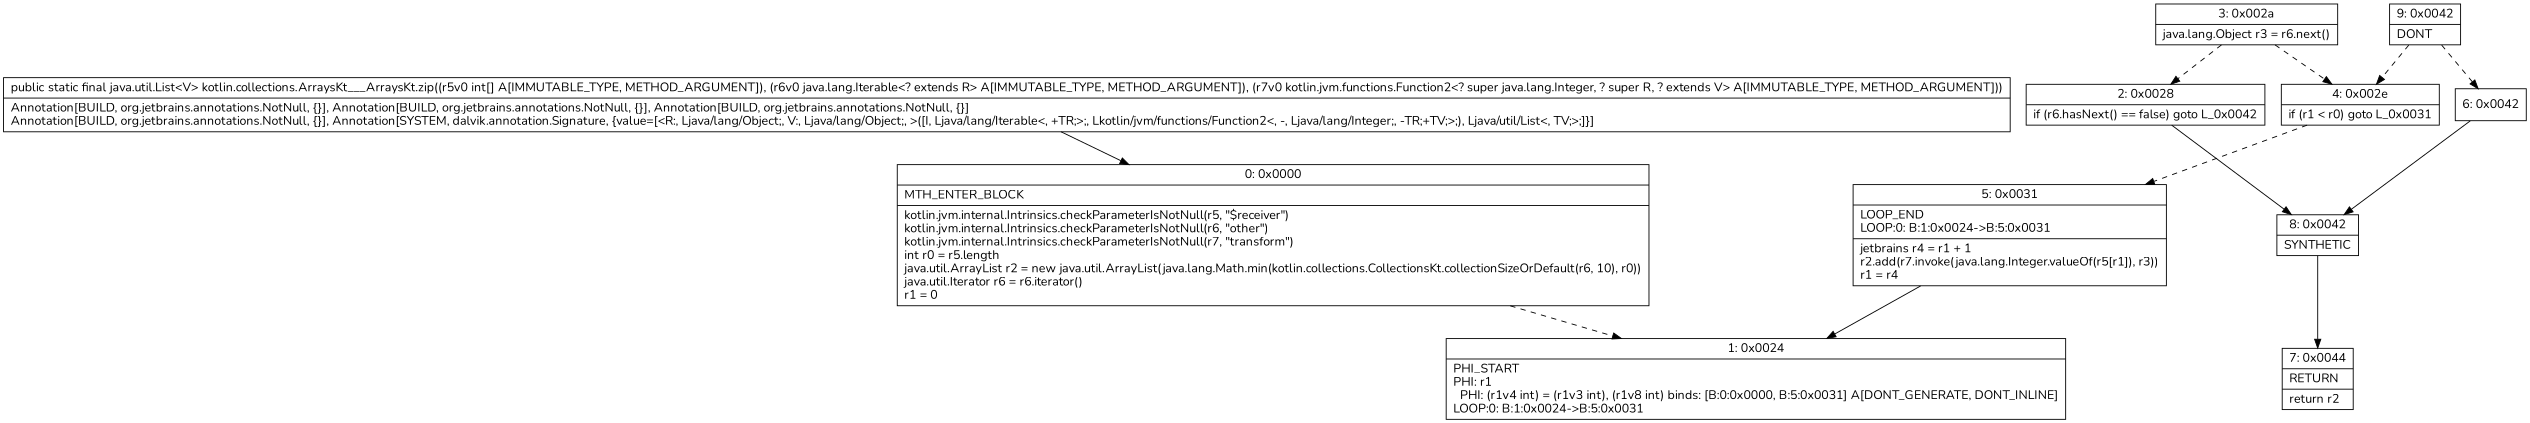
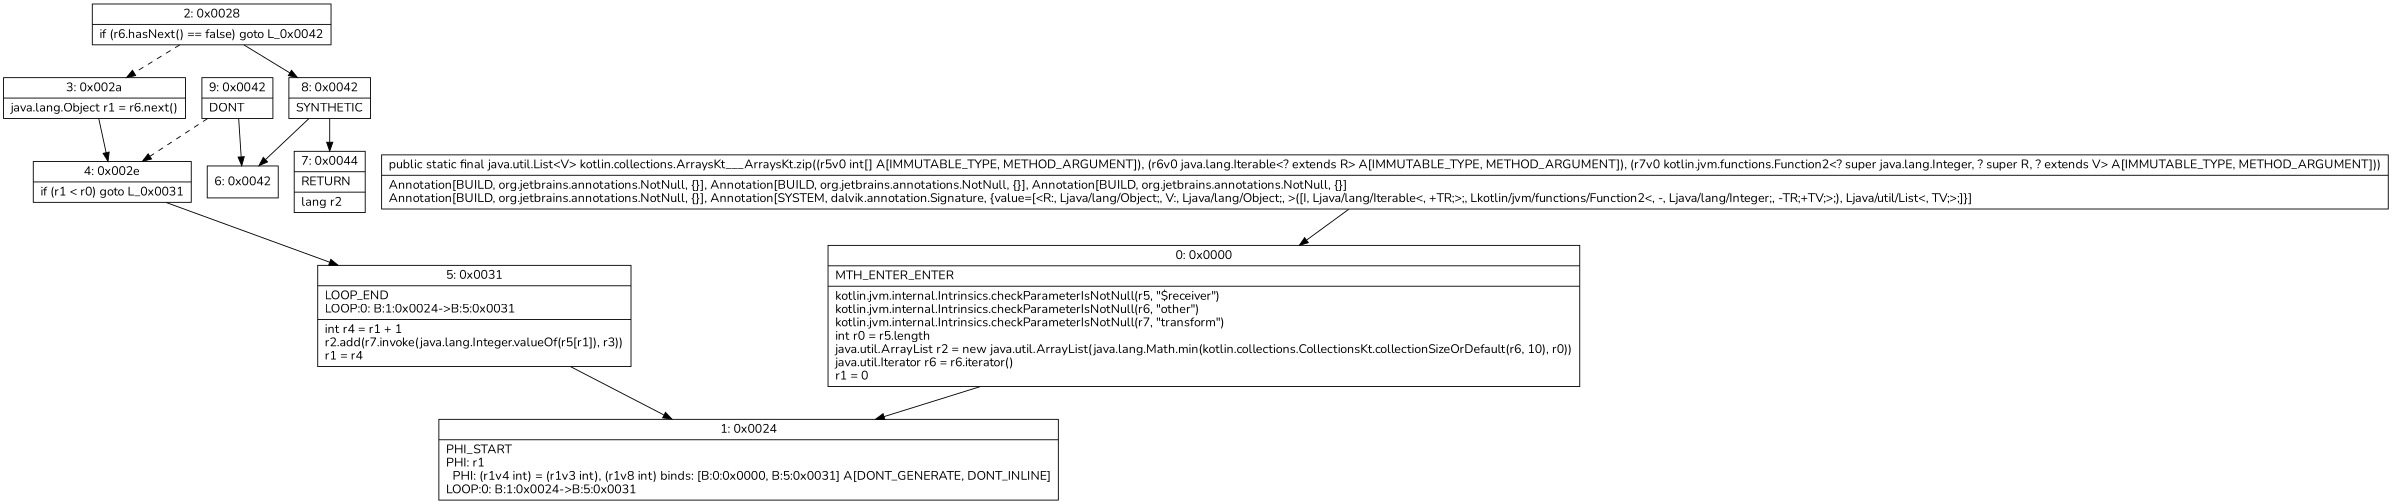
(2247, 34) -> (95, 108)
(2200, 62) -> (157, 59)
(2300, 62) -> (102, 136)
(2457, 64) -> (240, 138)
(2231, 153) -> (248, 232)
(2411, 165) -> (287, 139)
(965, 195) -> (895, 276)
(1916, 248) -> (364, 329)
(1562, 321) -> (932, 402)
(2315, 399) -> (322, 202)
